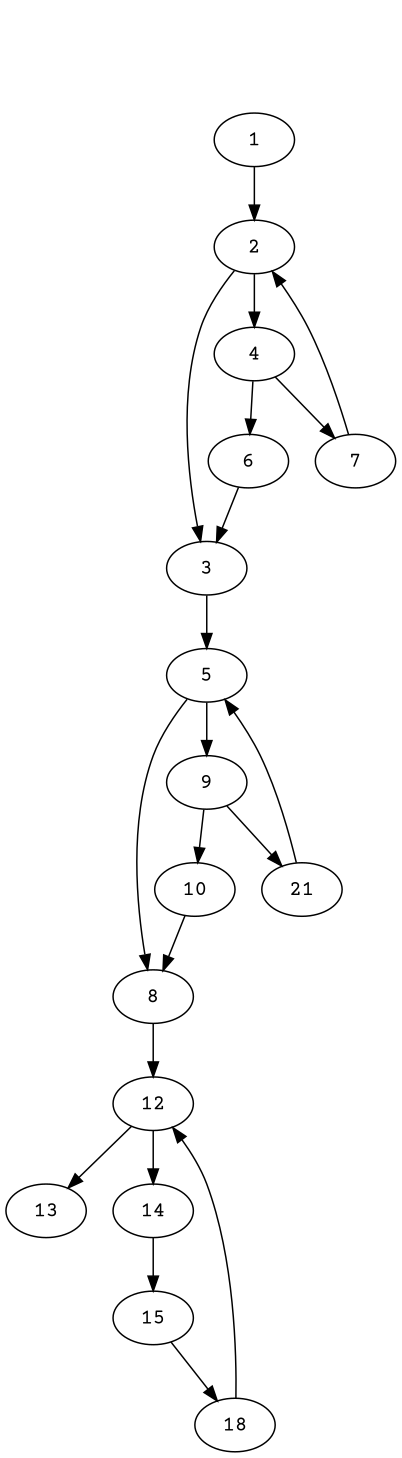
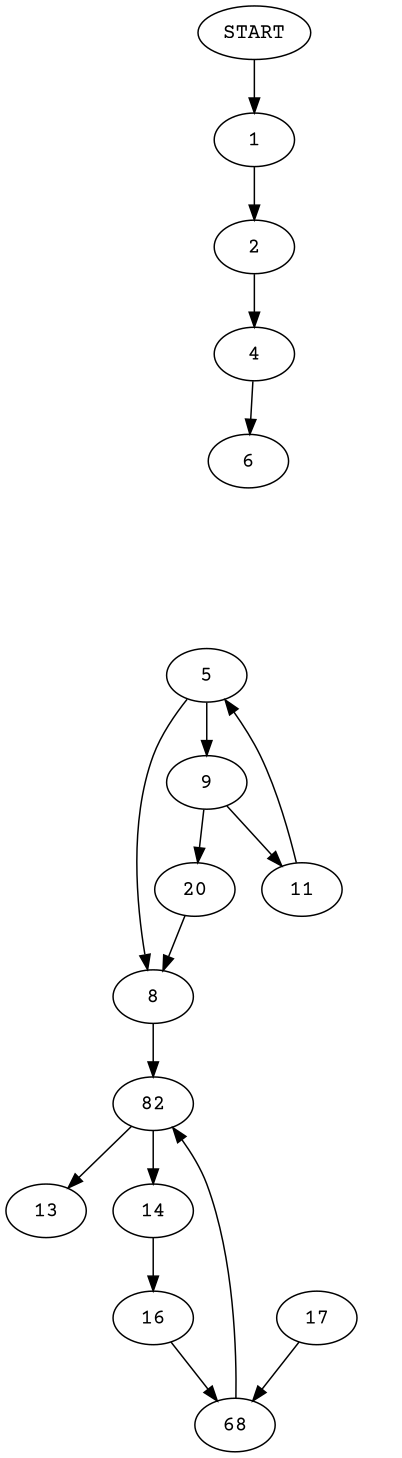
none -> (254, 33)
(356, 461) -> none
(207, 568) -> none
(195, 890) -> (195, 890)
(302, 890) -> (302, 890)
(153, 1104) -> (153, 1104)
(153, 1318) -> (153, 1318)
none -> (317, 1318)
(235, 1425) -> (235, 1425)
